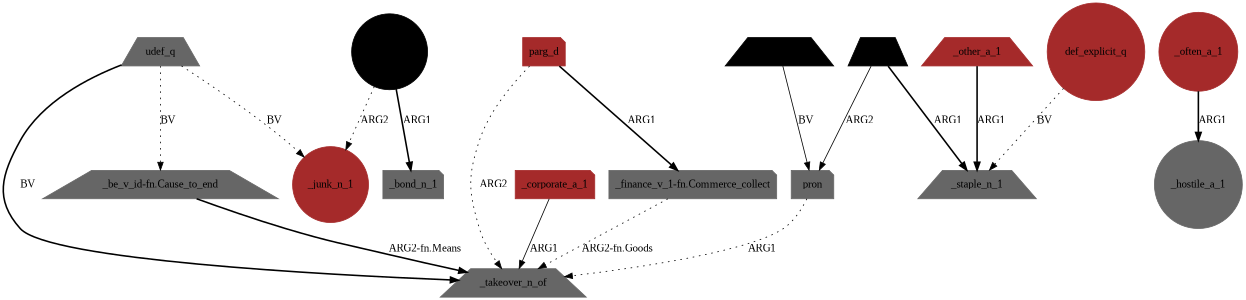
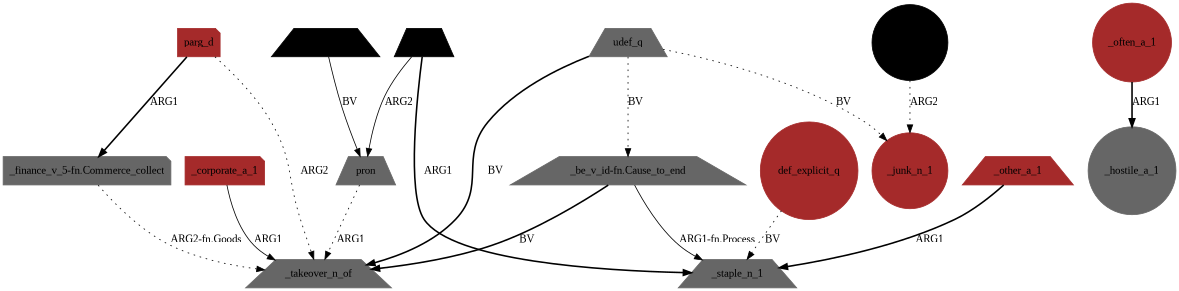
(413, 185) -> none
(693, 185) -> (87, 171)
(812, 185) -> (366, 171)
none -> (660, 225)
(425, 249) -> (527, 239)
